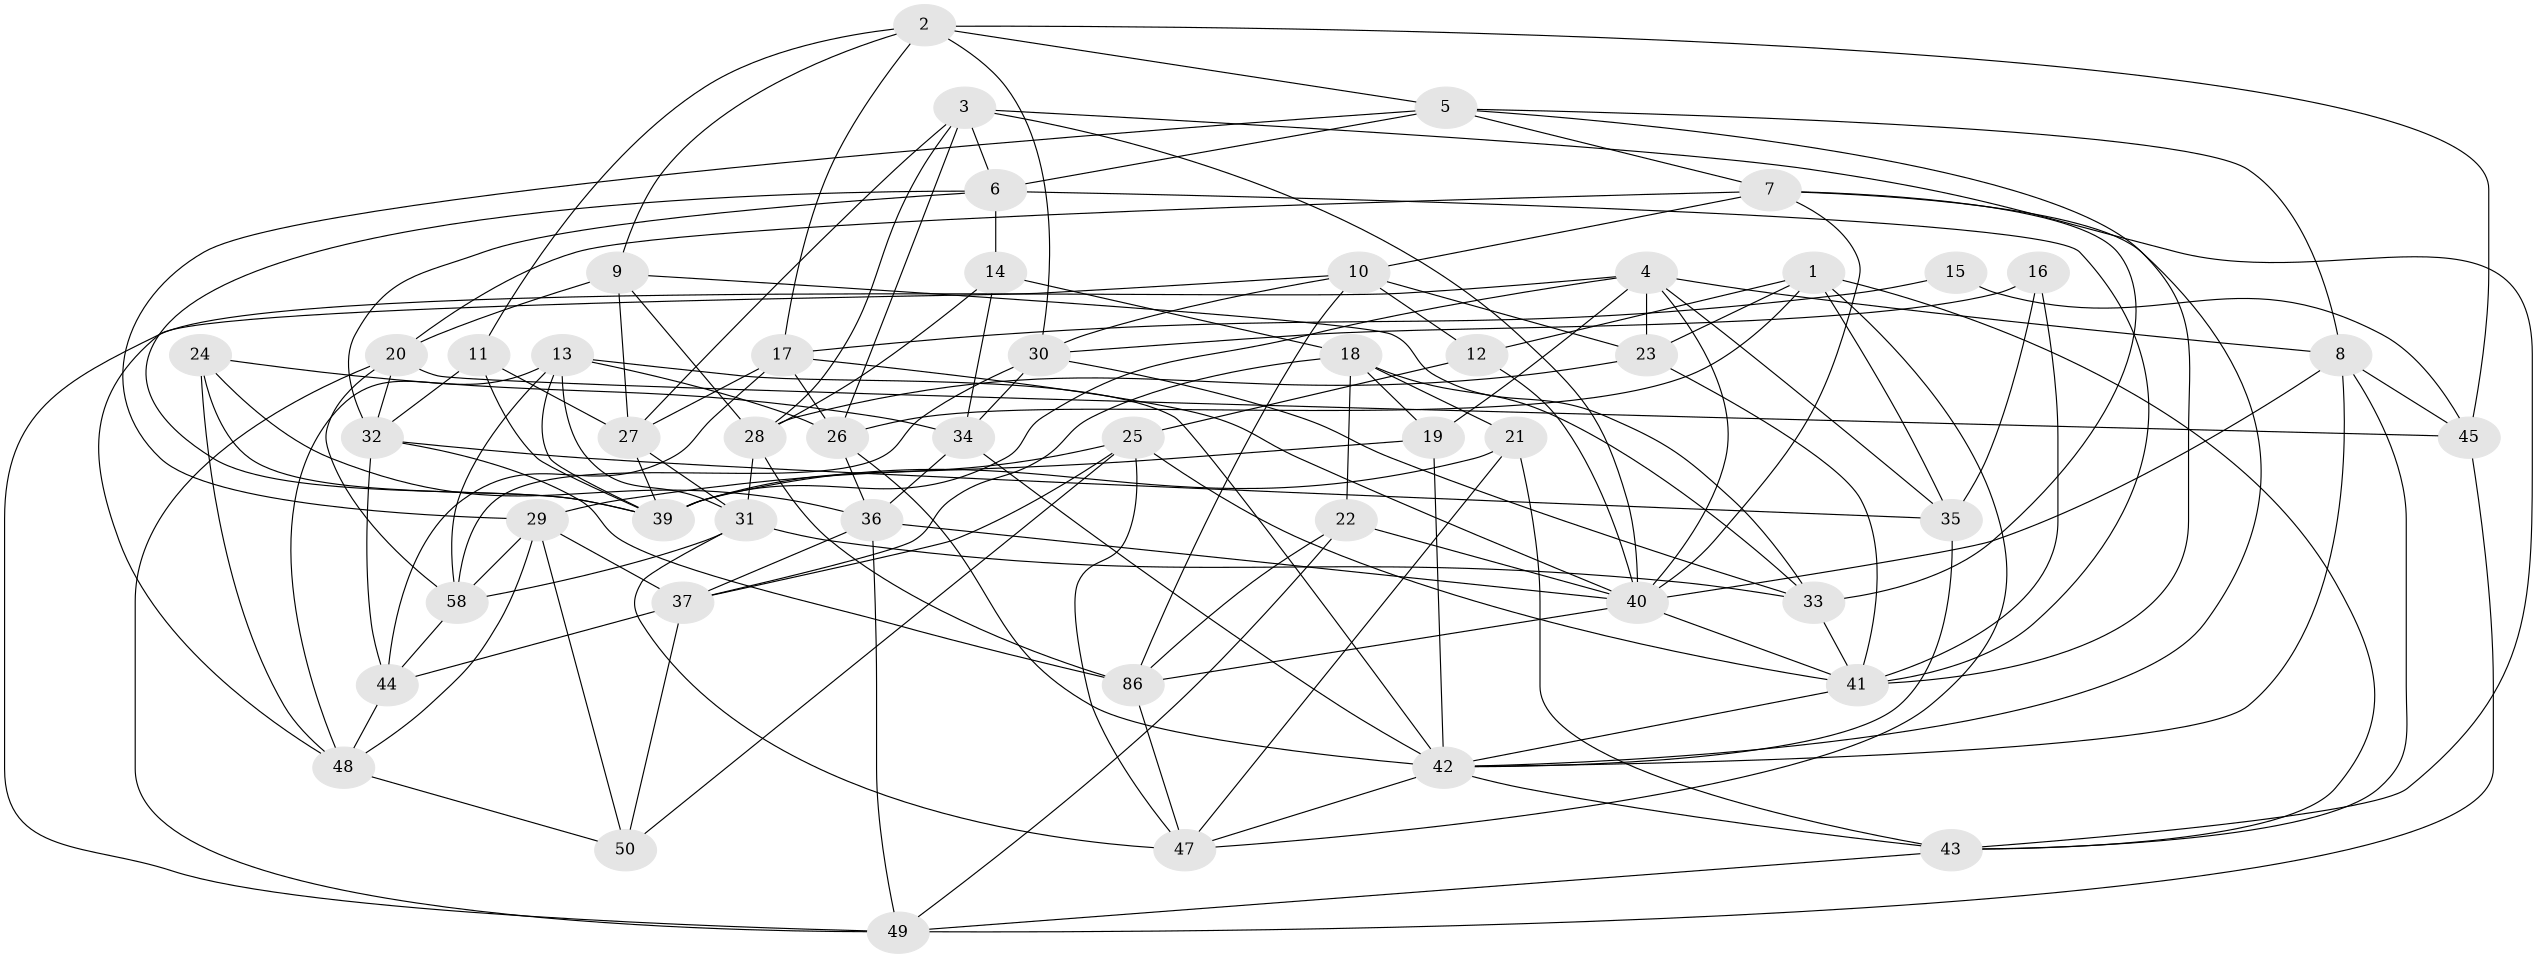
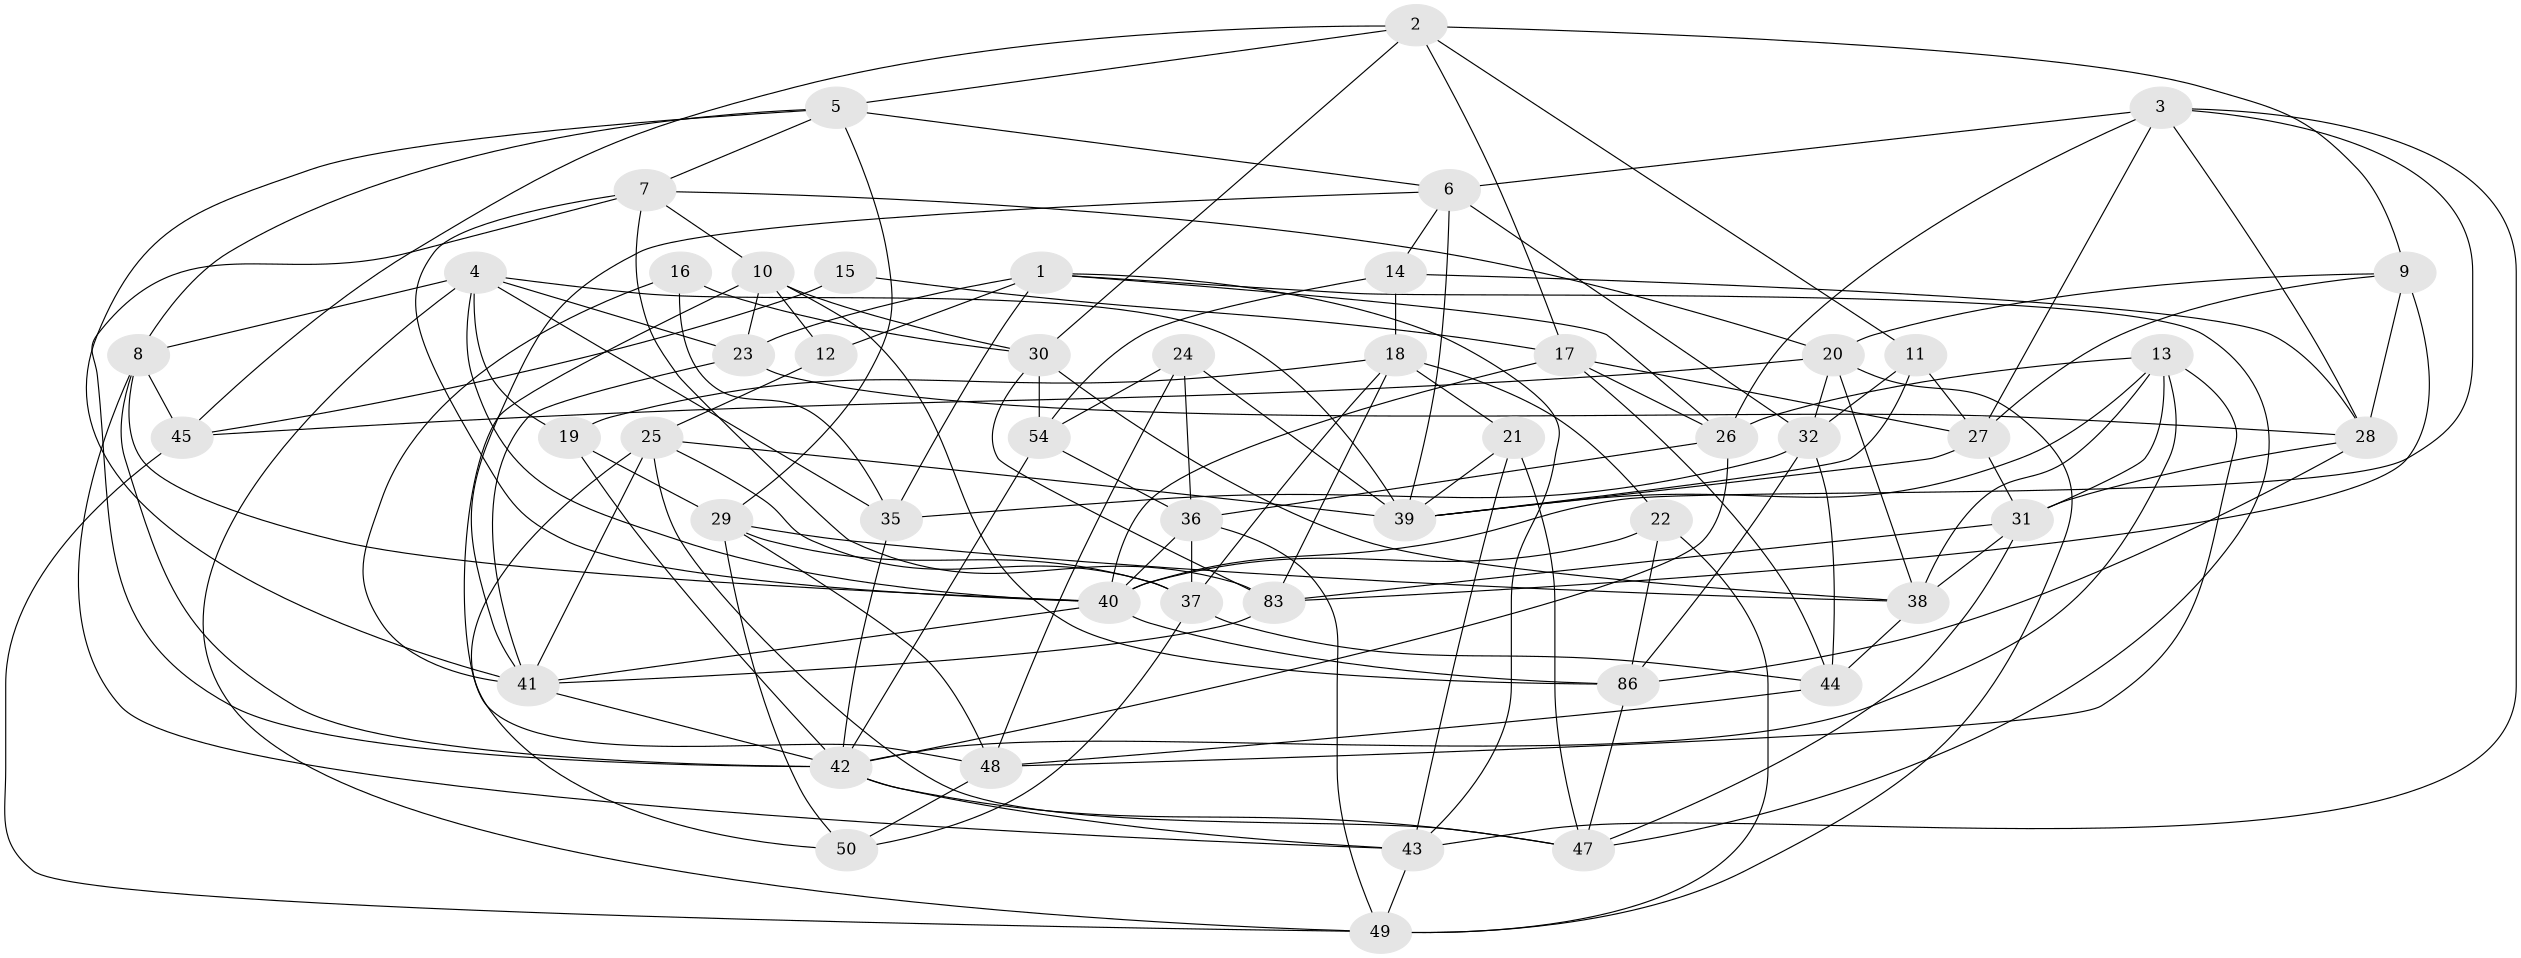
(964, 438) -> (1039, 438)
(1586, 462) -> none
(457, 603) -> (1918, 603)
(1814, 603) -> (1274, 603)
